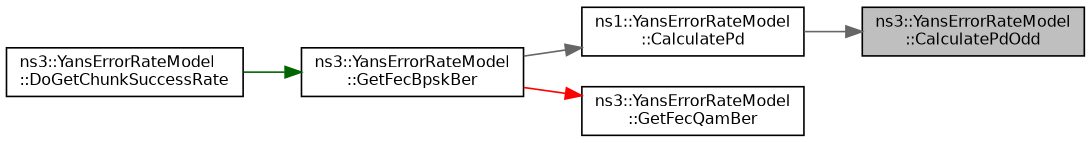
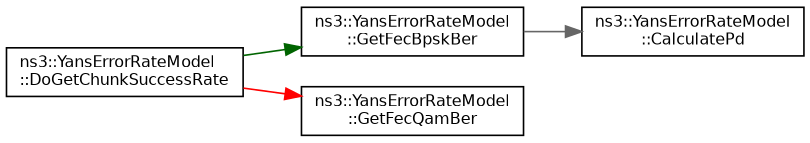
(693, 32) -> (693, 32)
(973, 32) -> none
(545, 90) -> (264, 91)
